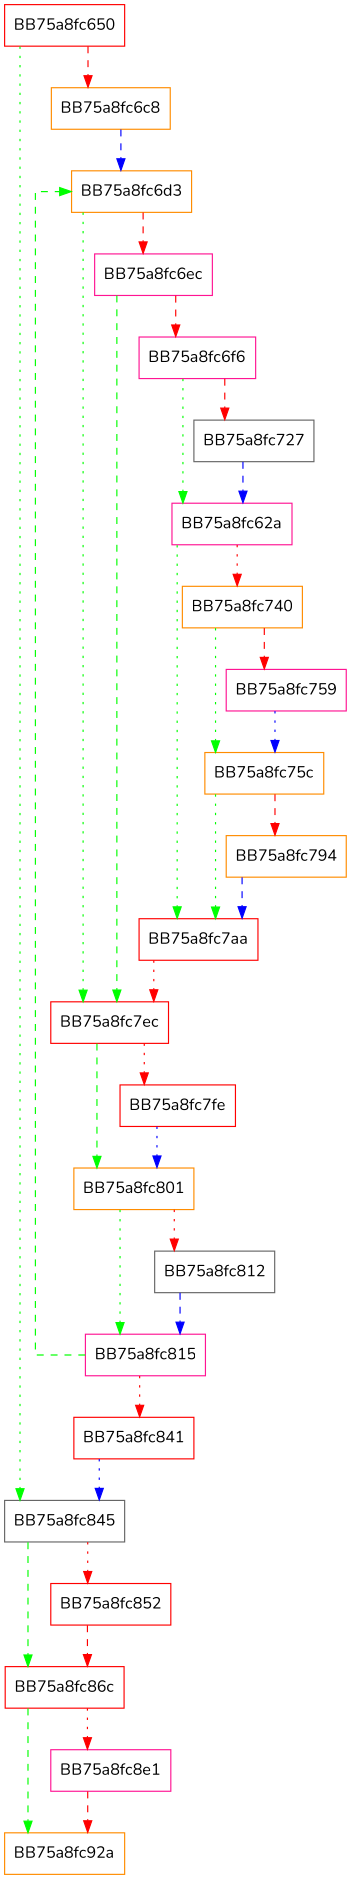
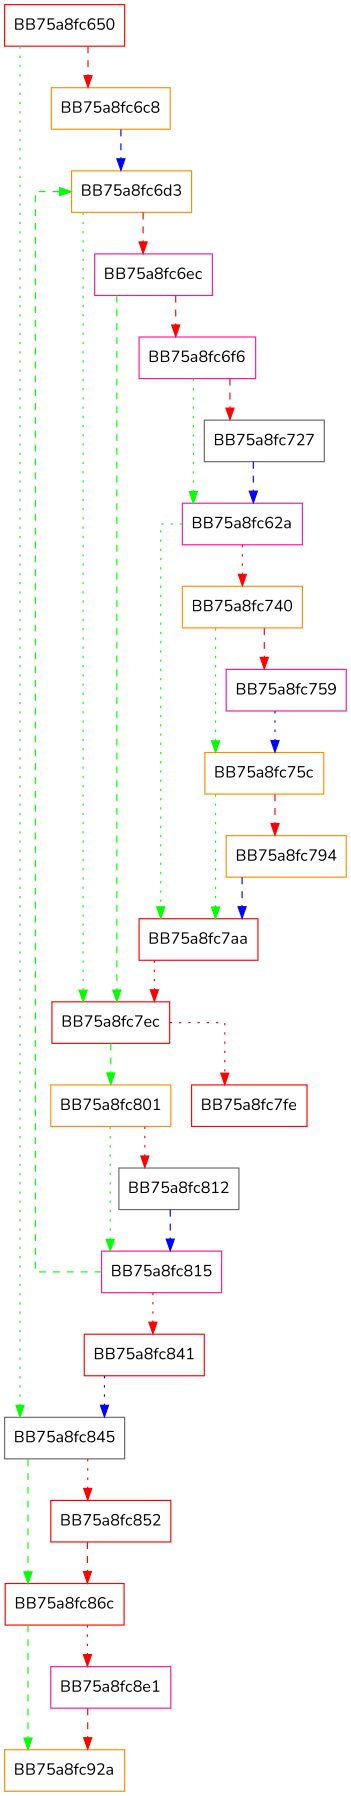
(157, 1141) -> none
